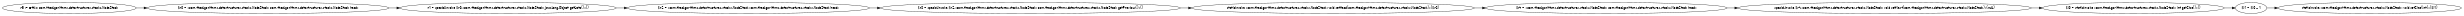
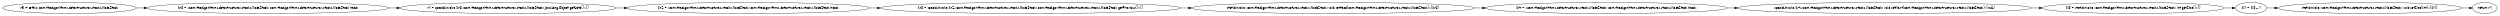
none -> (2485, 8)
